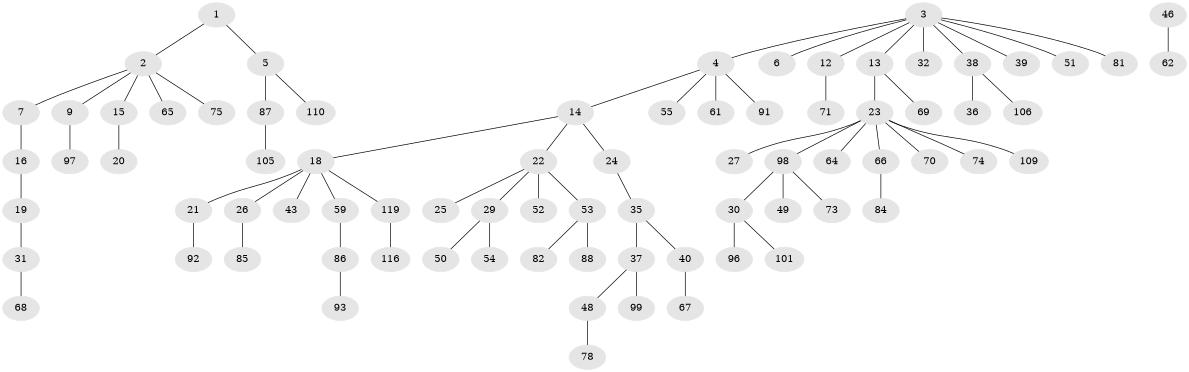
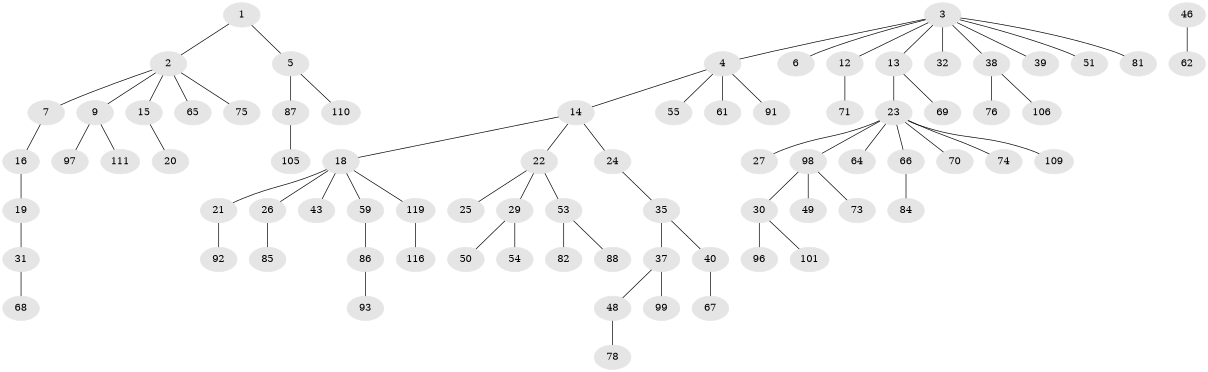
(973, 113) -> (992, 113)
none -> (120, 162)
(539, 211) -> none
